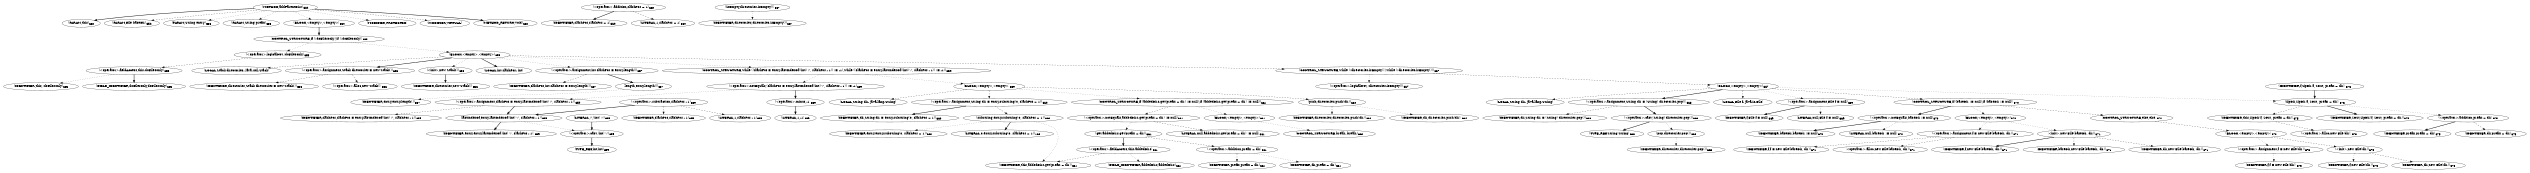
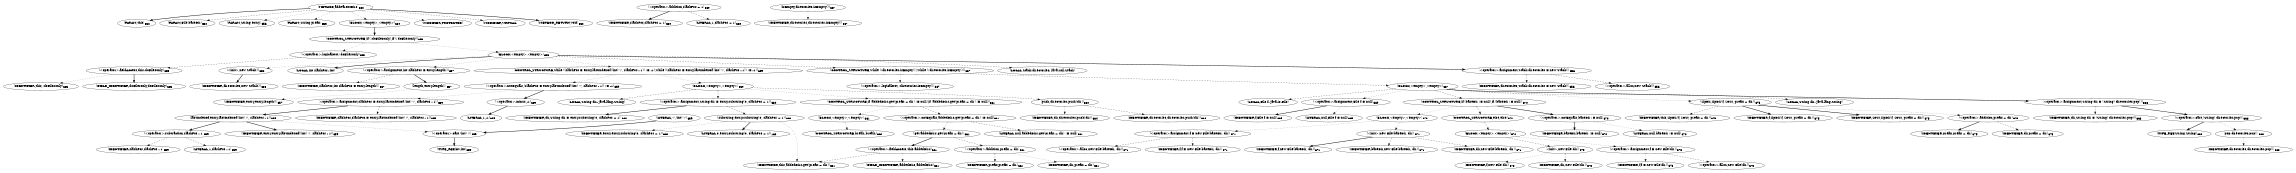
(2315, 93) -> (1756, 110)
(586, 110) -> (206, 126)
(2294, 126) -> (1685, 157)
